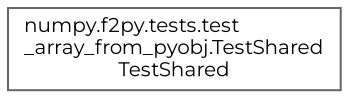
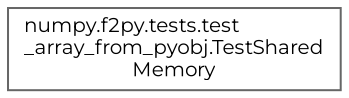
(174, 49) -> (174, 49)
